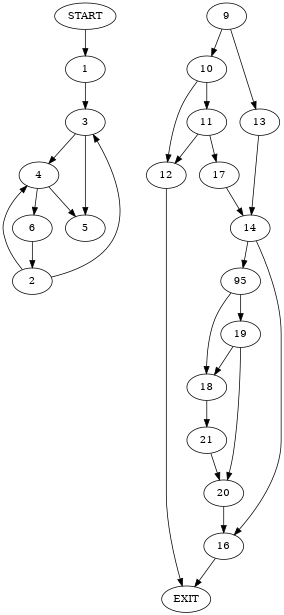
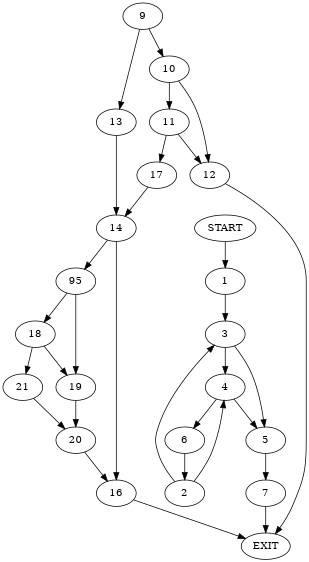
(226, 358) -> (53, 358)
none -> (266, 493)
